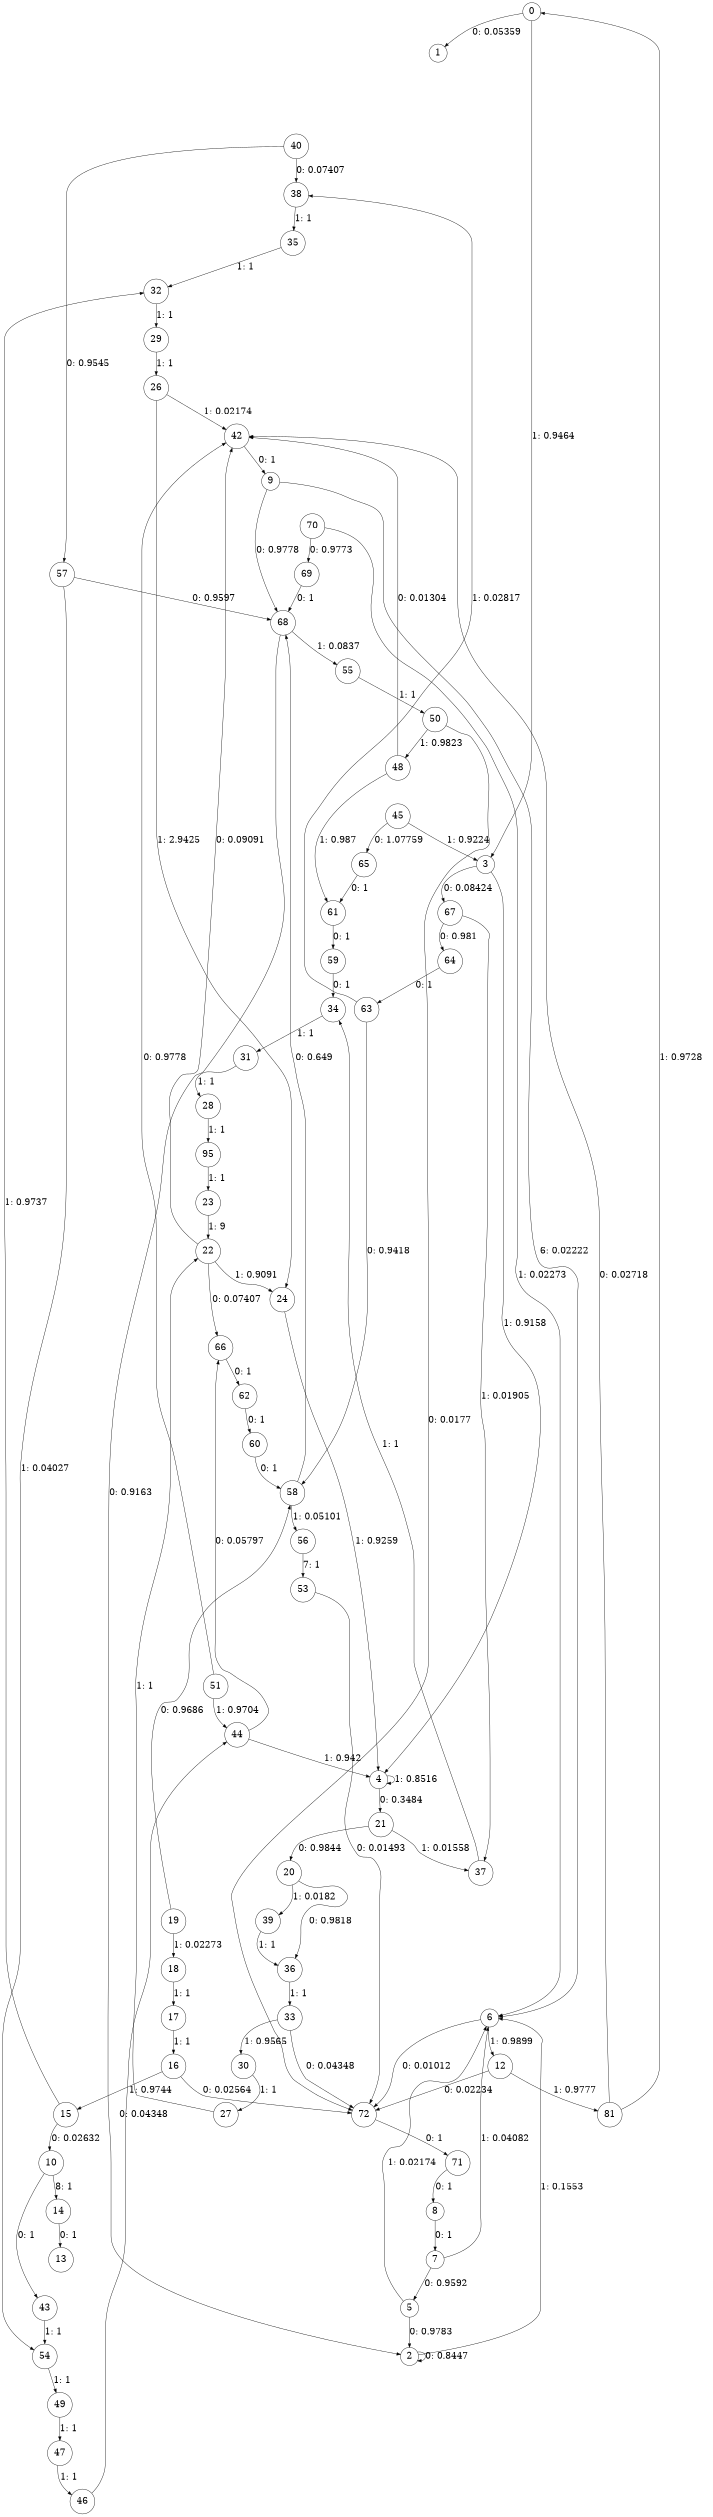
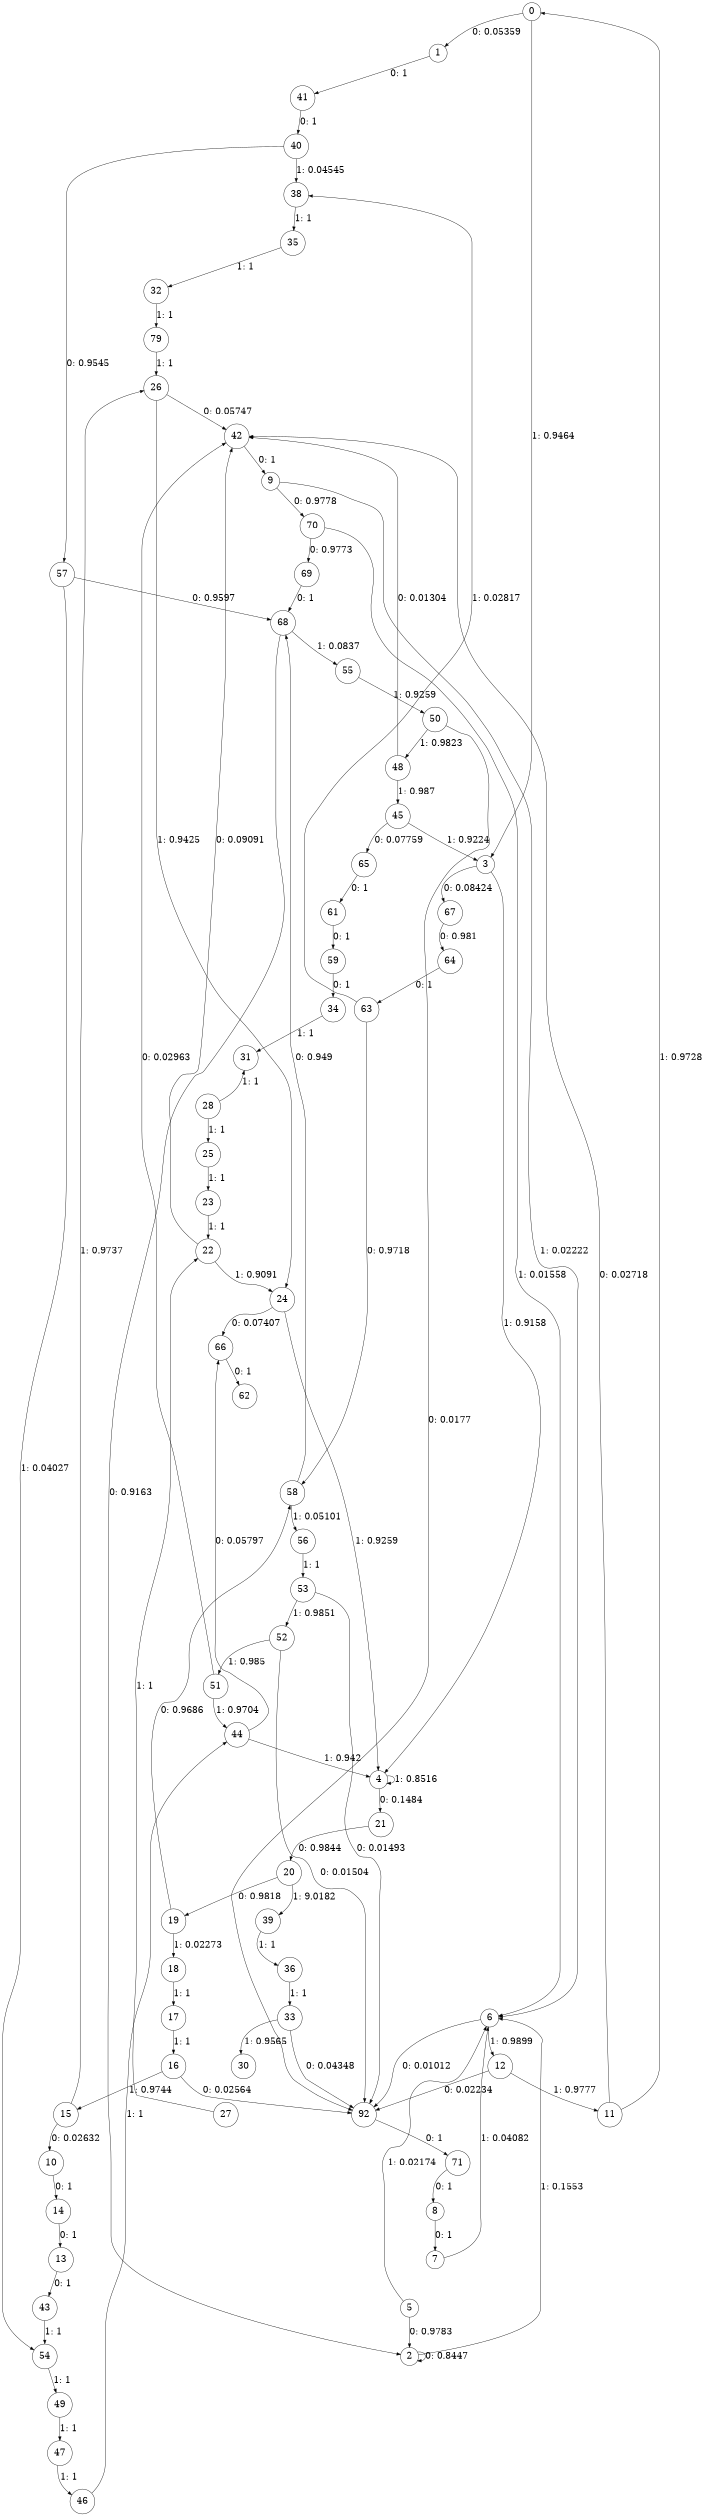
none -> (303, 98)
(323, 171) -> (323, 171)
(156, 340) -> (156, 340)
(231, 412) -> (231, 412)
(256, 550) -> (289, 501)
(419, 695) -> (419, 695)
(326, 823) -> (398, 790)
(183, 840) -> (183, 840)
(402, 840) -> (402, 840)
(169, 1058) -> (169, 1058)
(320, 1058) -> (320, 1058)
(208, 1072) -> (235, 1090)
(5, 1153) -> (80, 1232)
(208, 1155) -> (208, 1155)
(228, 1227) -> (228, 1227)
(393, 1251) -> (393, 1251)
(567, 1251) -> (567, 1251)
(545, 1275) -> (545, 1275)
(211, 1298) -> (245, 1314)
(255, 1445) -> none
(323, 1566) -> (323, 1566)
none -> (282, 1638)
(405, 1800) -> (405, 1800)
(481, 1873) -> none
(318, 1897) -> (318, 1897)
(333, 1907) -> (235, 1894)
(259, 2095) -> none
(146, 2115) -> (146, 2115)
(364, 2115) -> (364, 2115)
(610, 2115) -> (610, 2115)
(75, 2187) -> (75, 2187)
(17, 2233) -> (54, 2282)
(423, 2282) -> none
